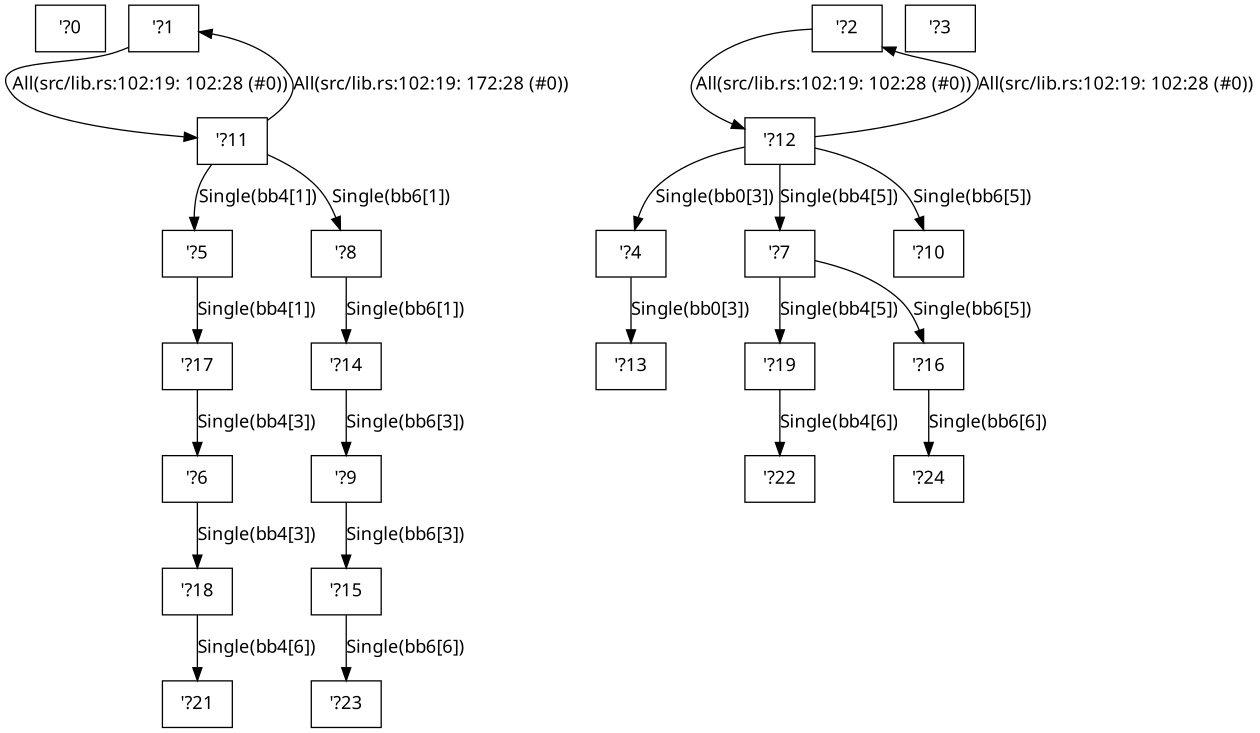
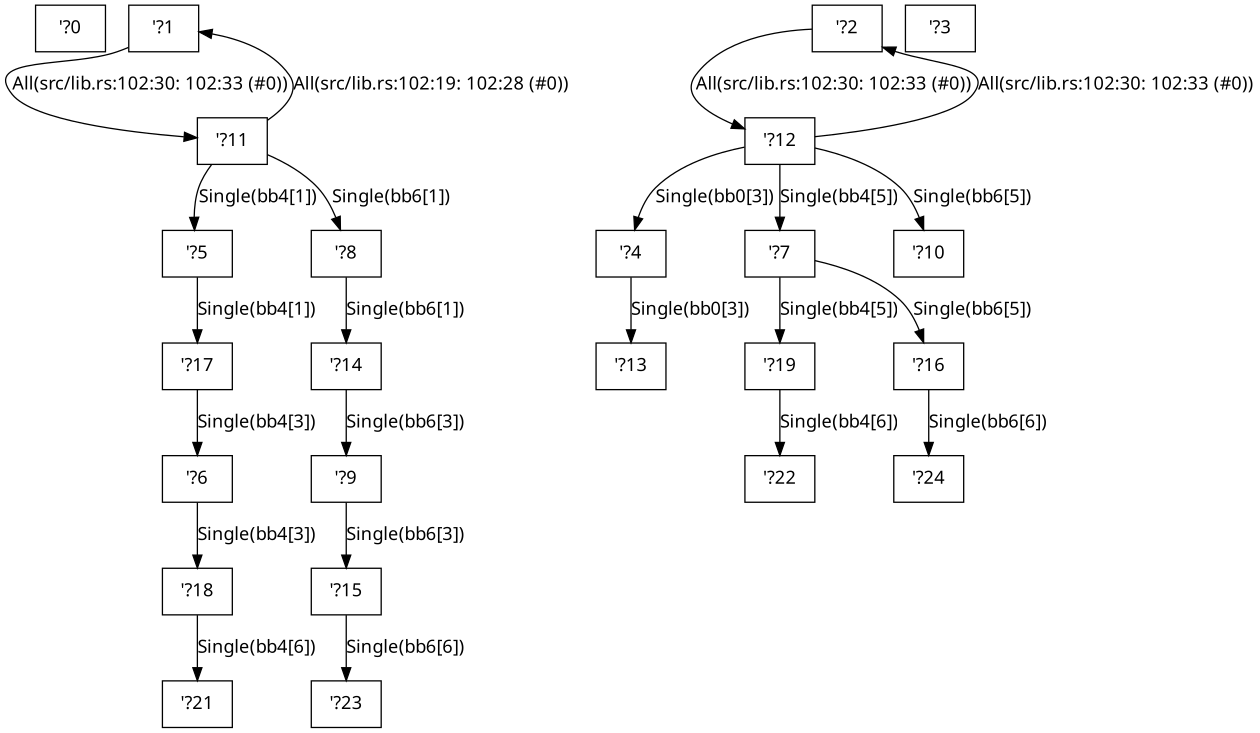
(151, 85) -> (151, 85)
(432, 85) -> (432, 85)
(834, 85) -> (834, 85)
(1116, 85) -> (1116, 85)
